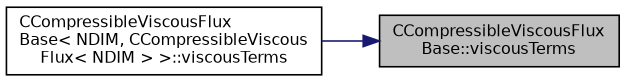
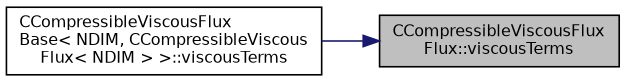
(499, 41) -> (499, 41)
